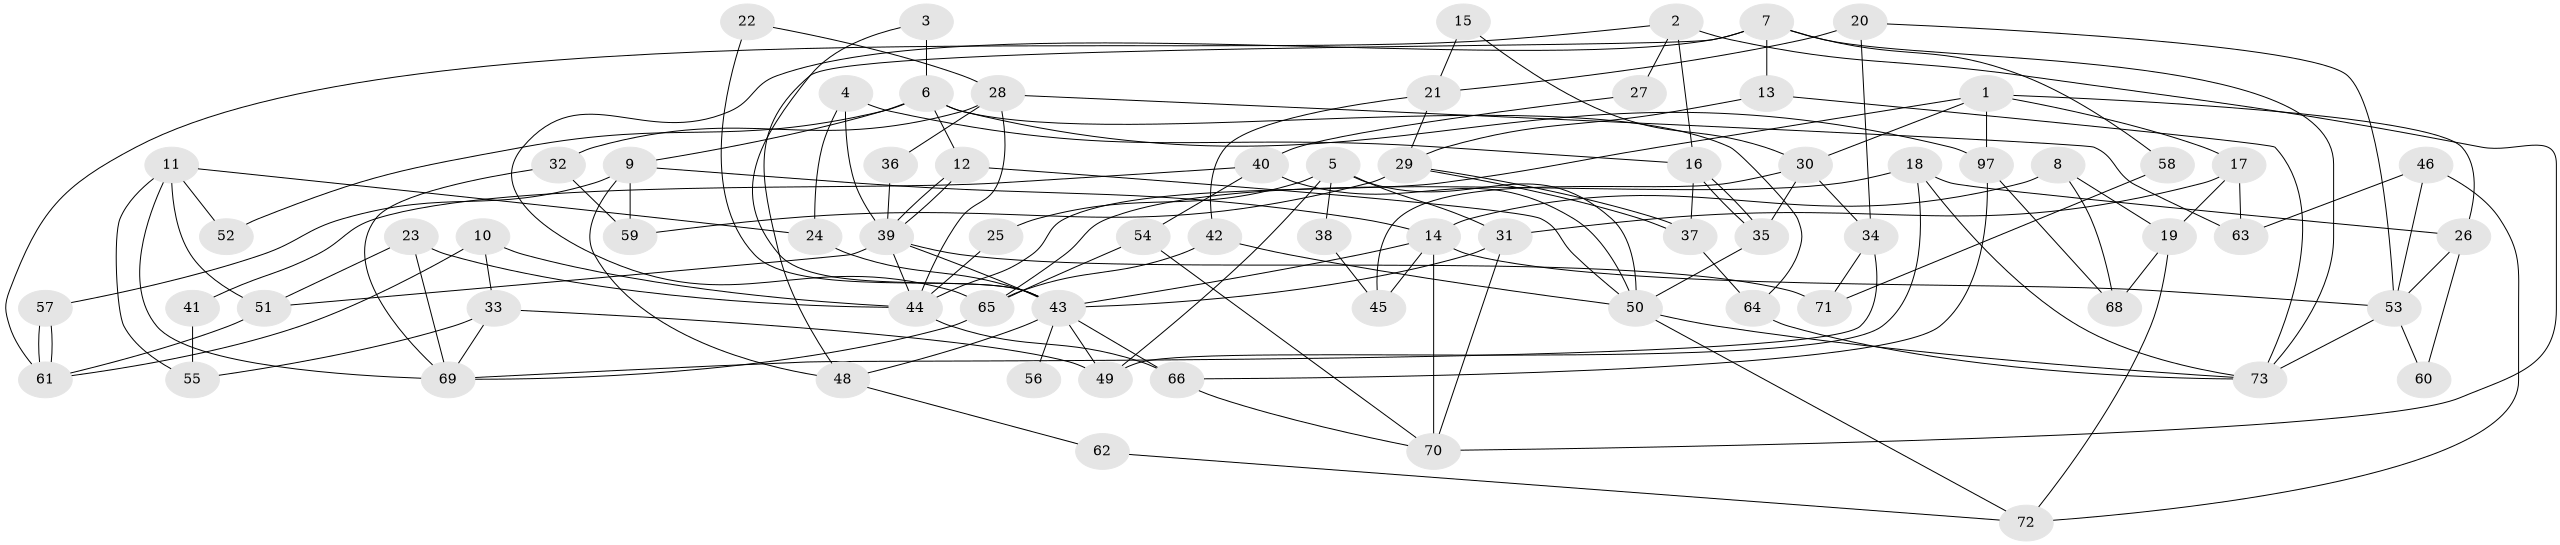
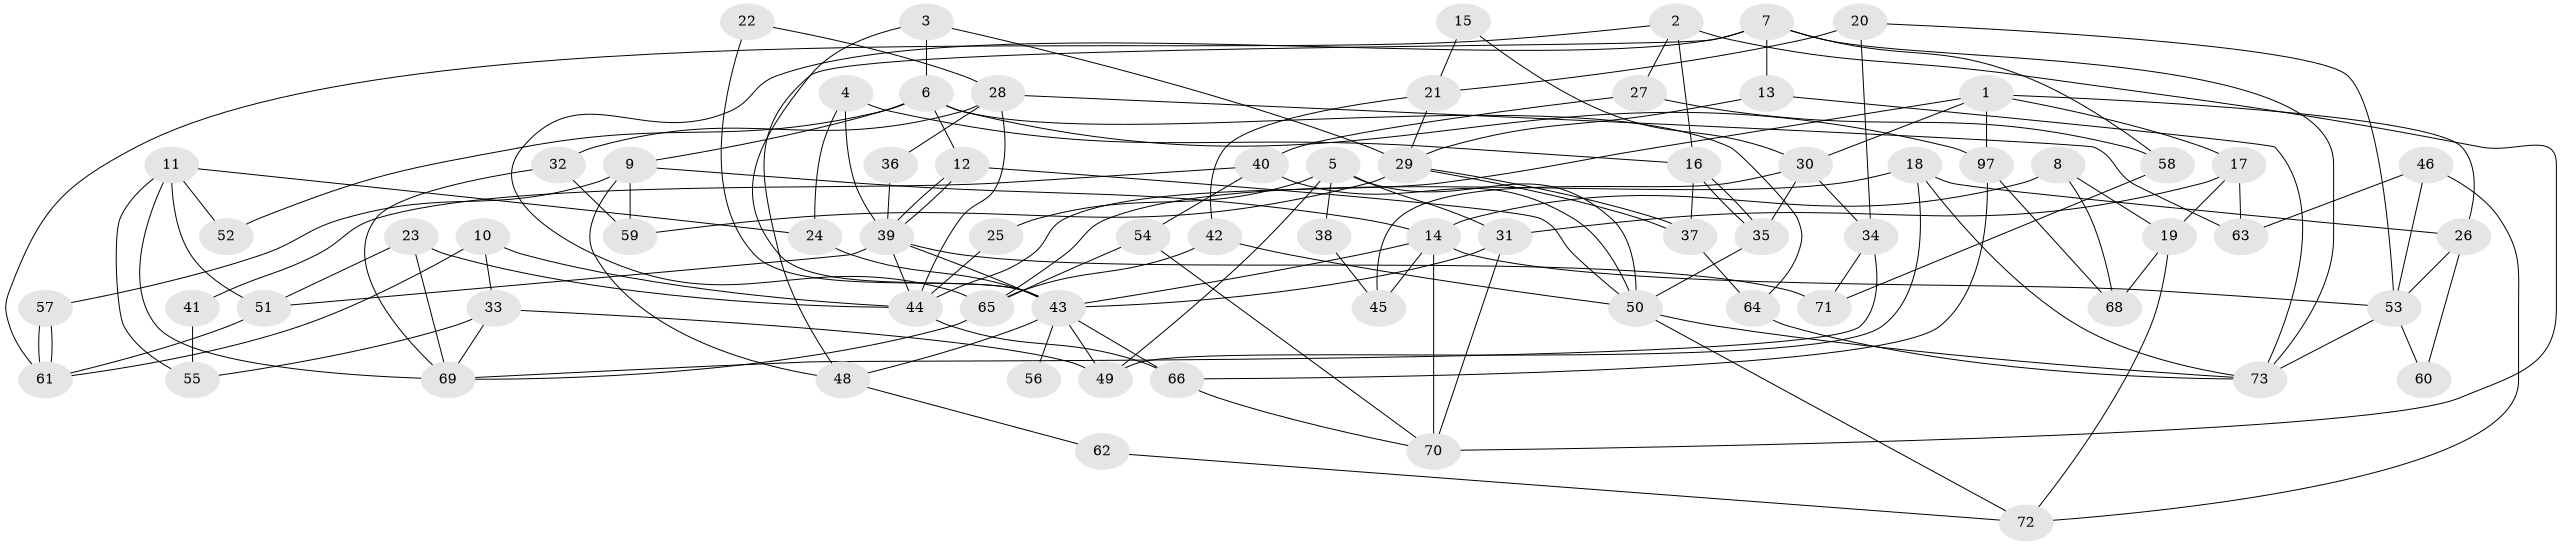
none -> (1170, 84)
none -> (1894, 122)
